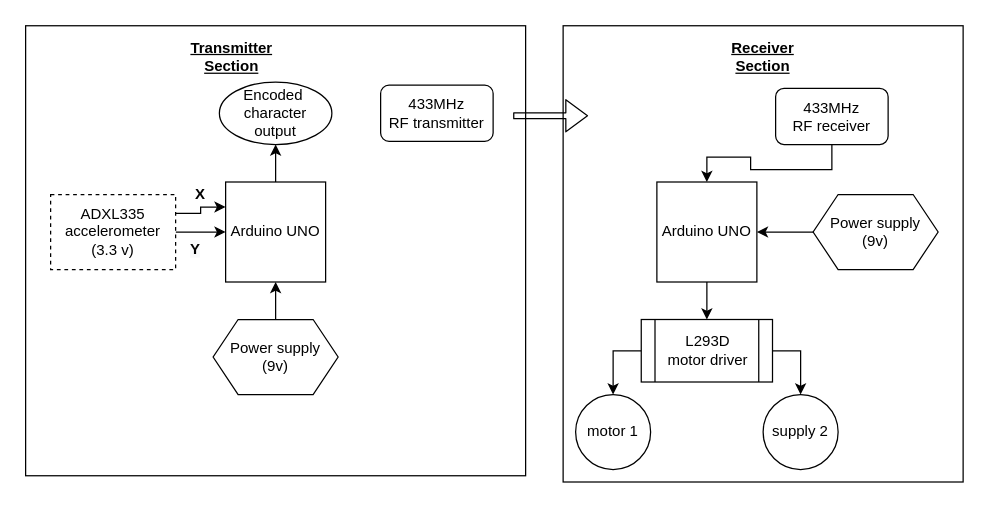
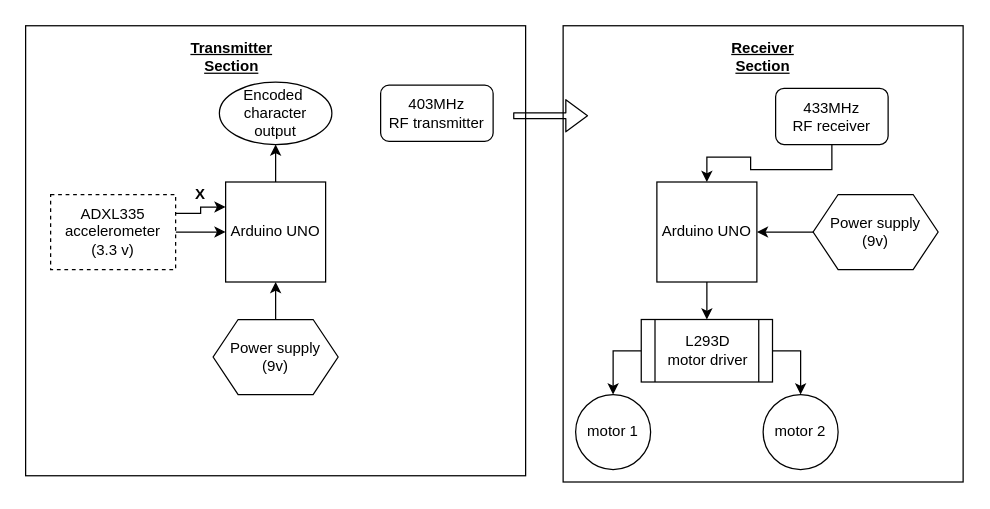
(437, 113) -> (437, 113)
(207, 251) -> none
(801, 432) -> (801, 432)
